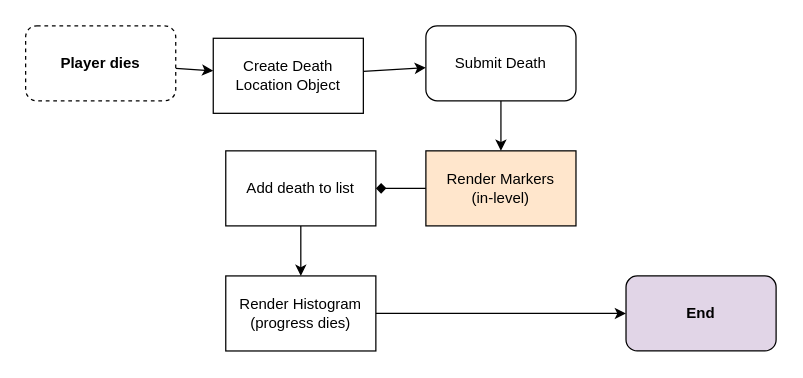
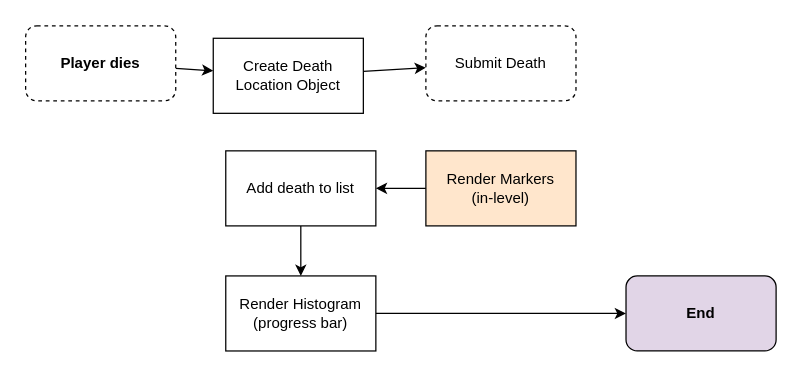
(501, 63) -> (501, 63)
(501, 122) -> none
(386, 188) -> (386, 188)
(301, 313) -> (301, 313)
